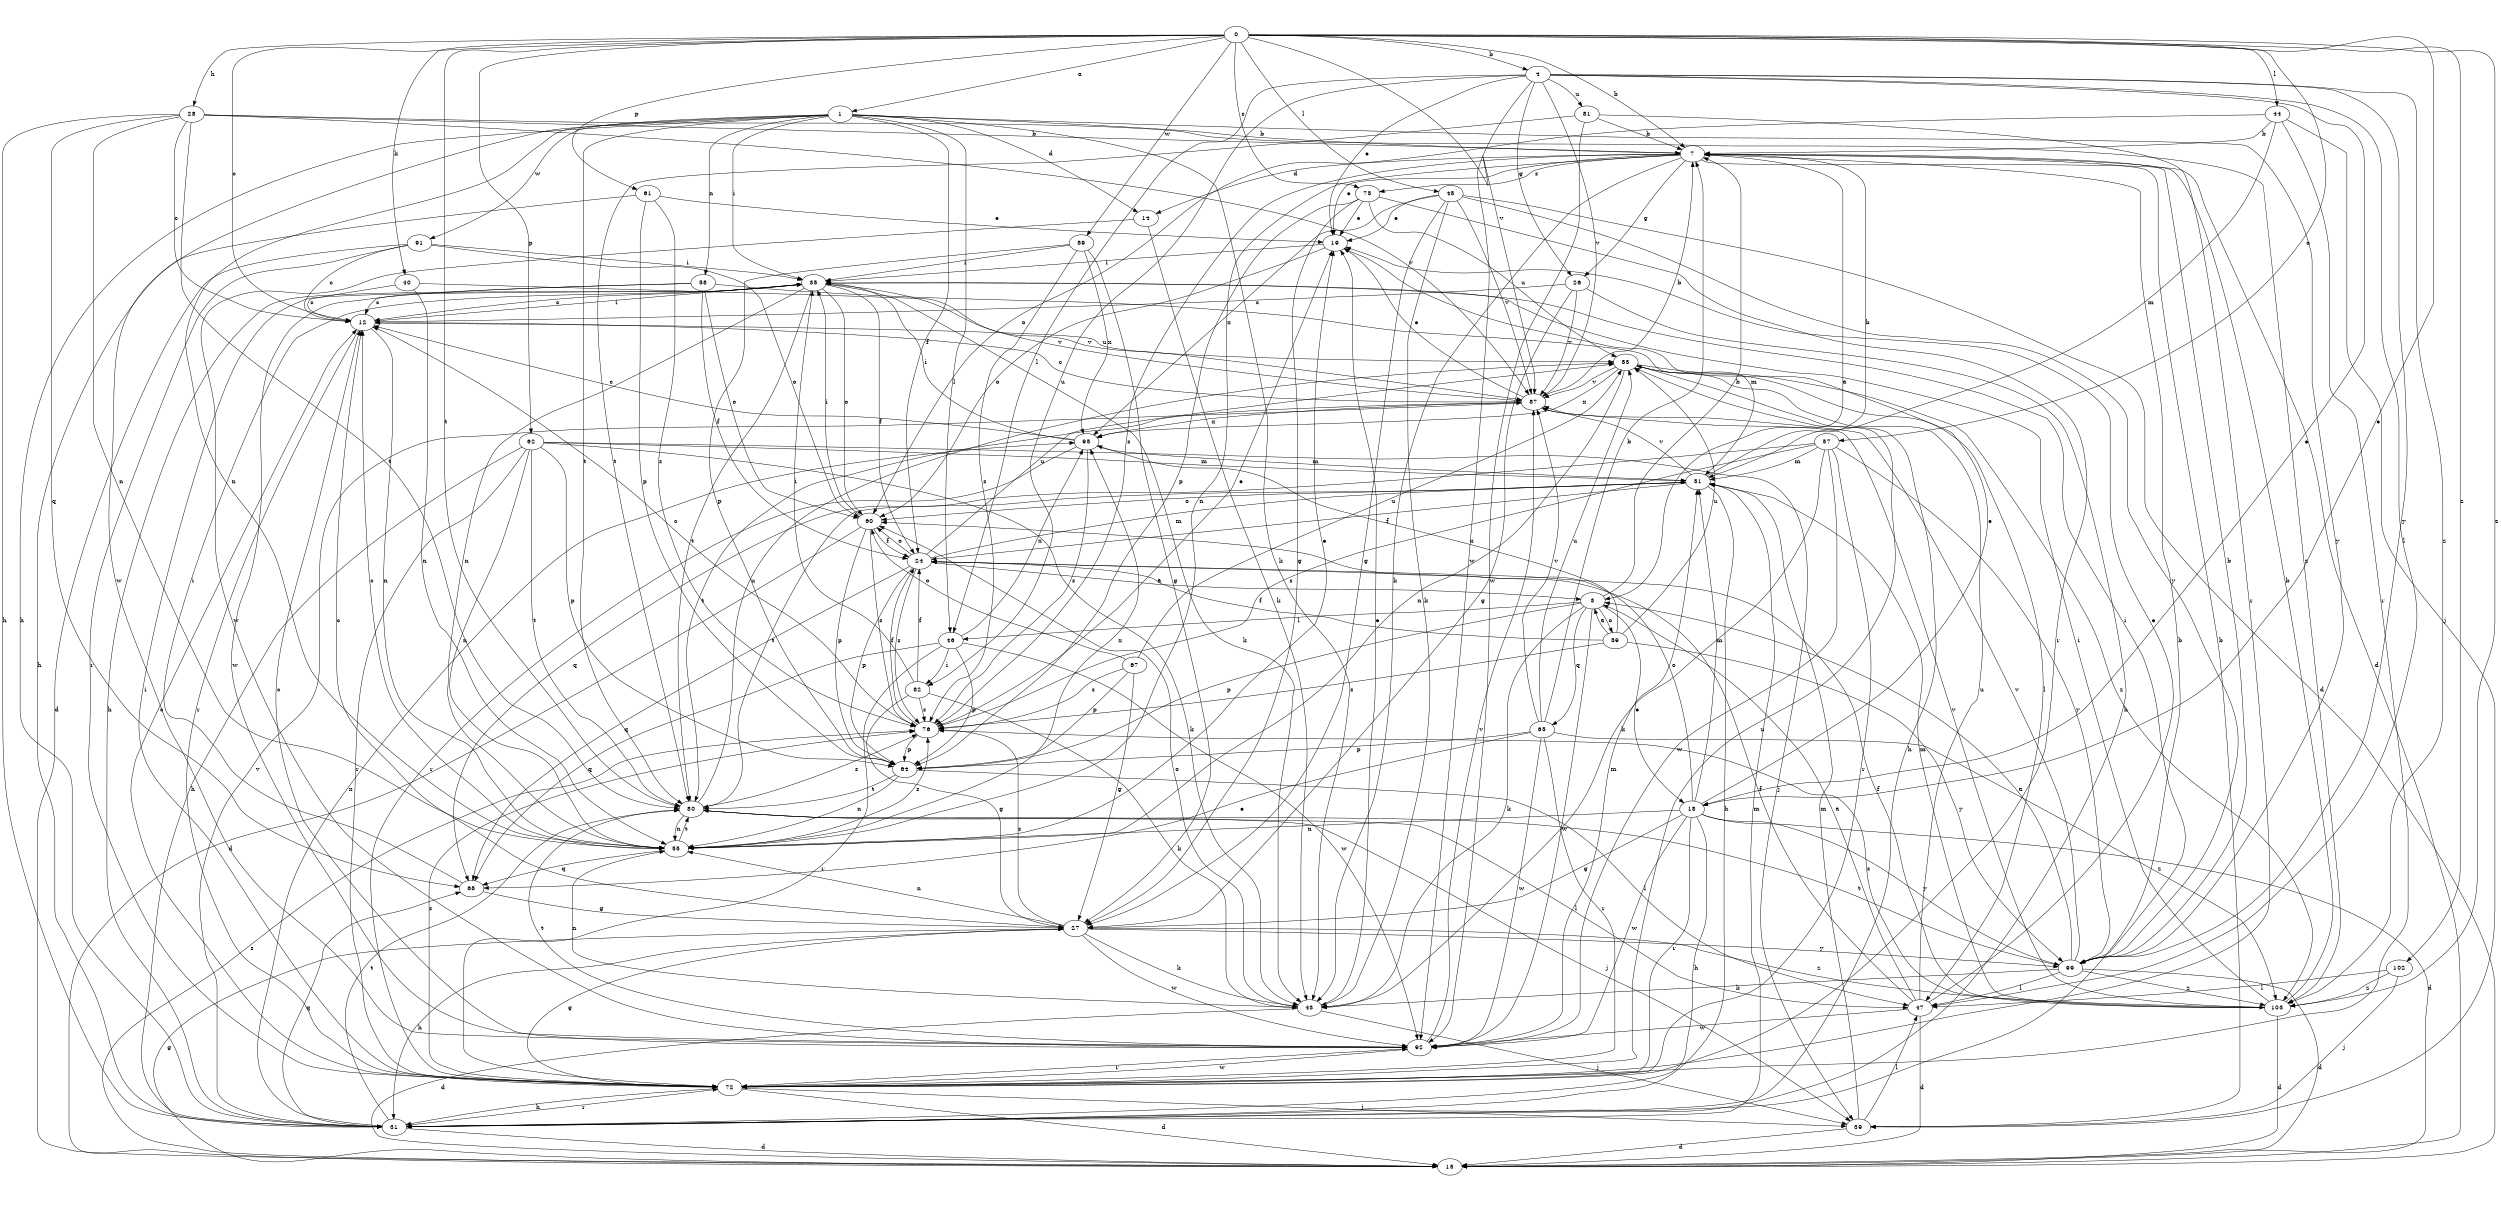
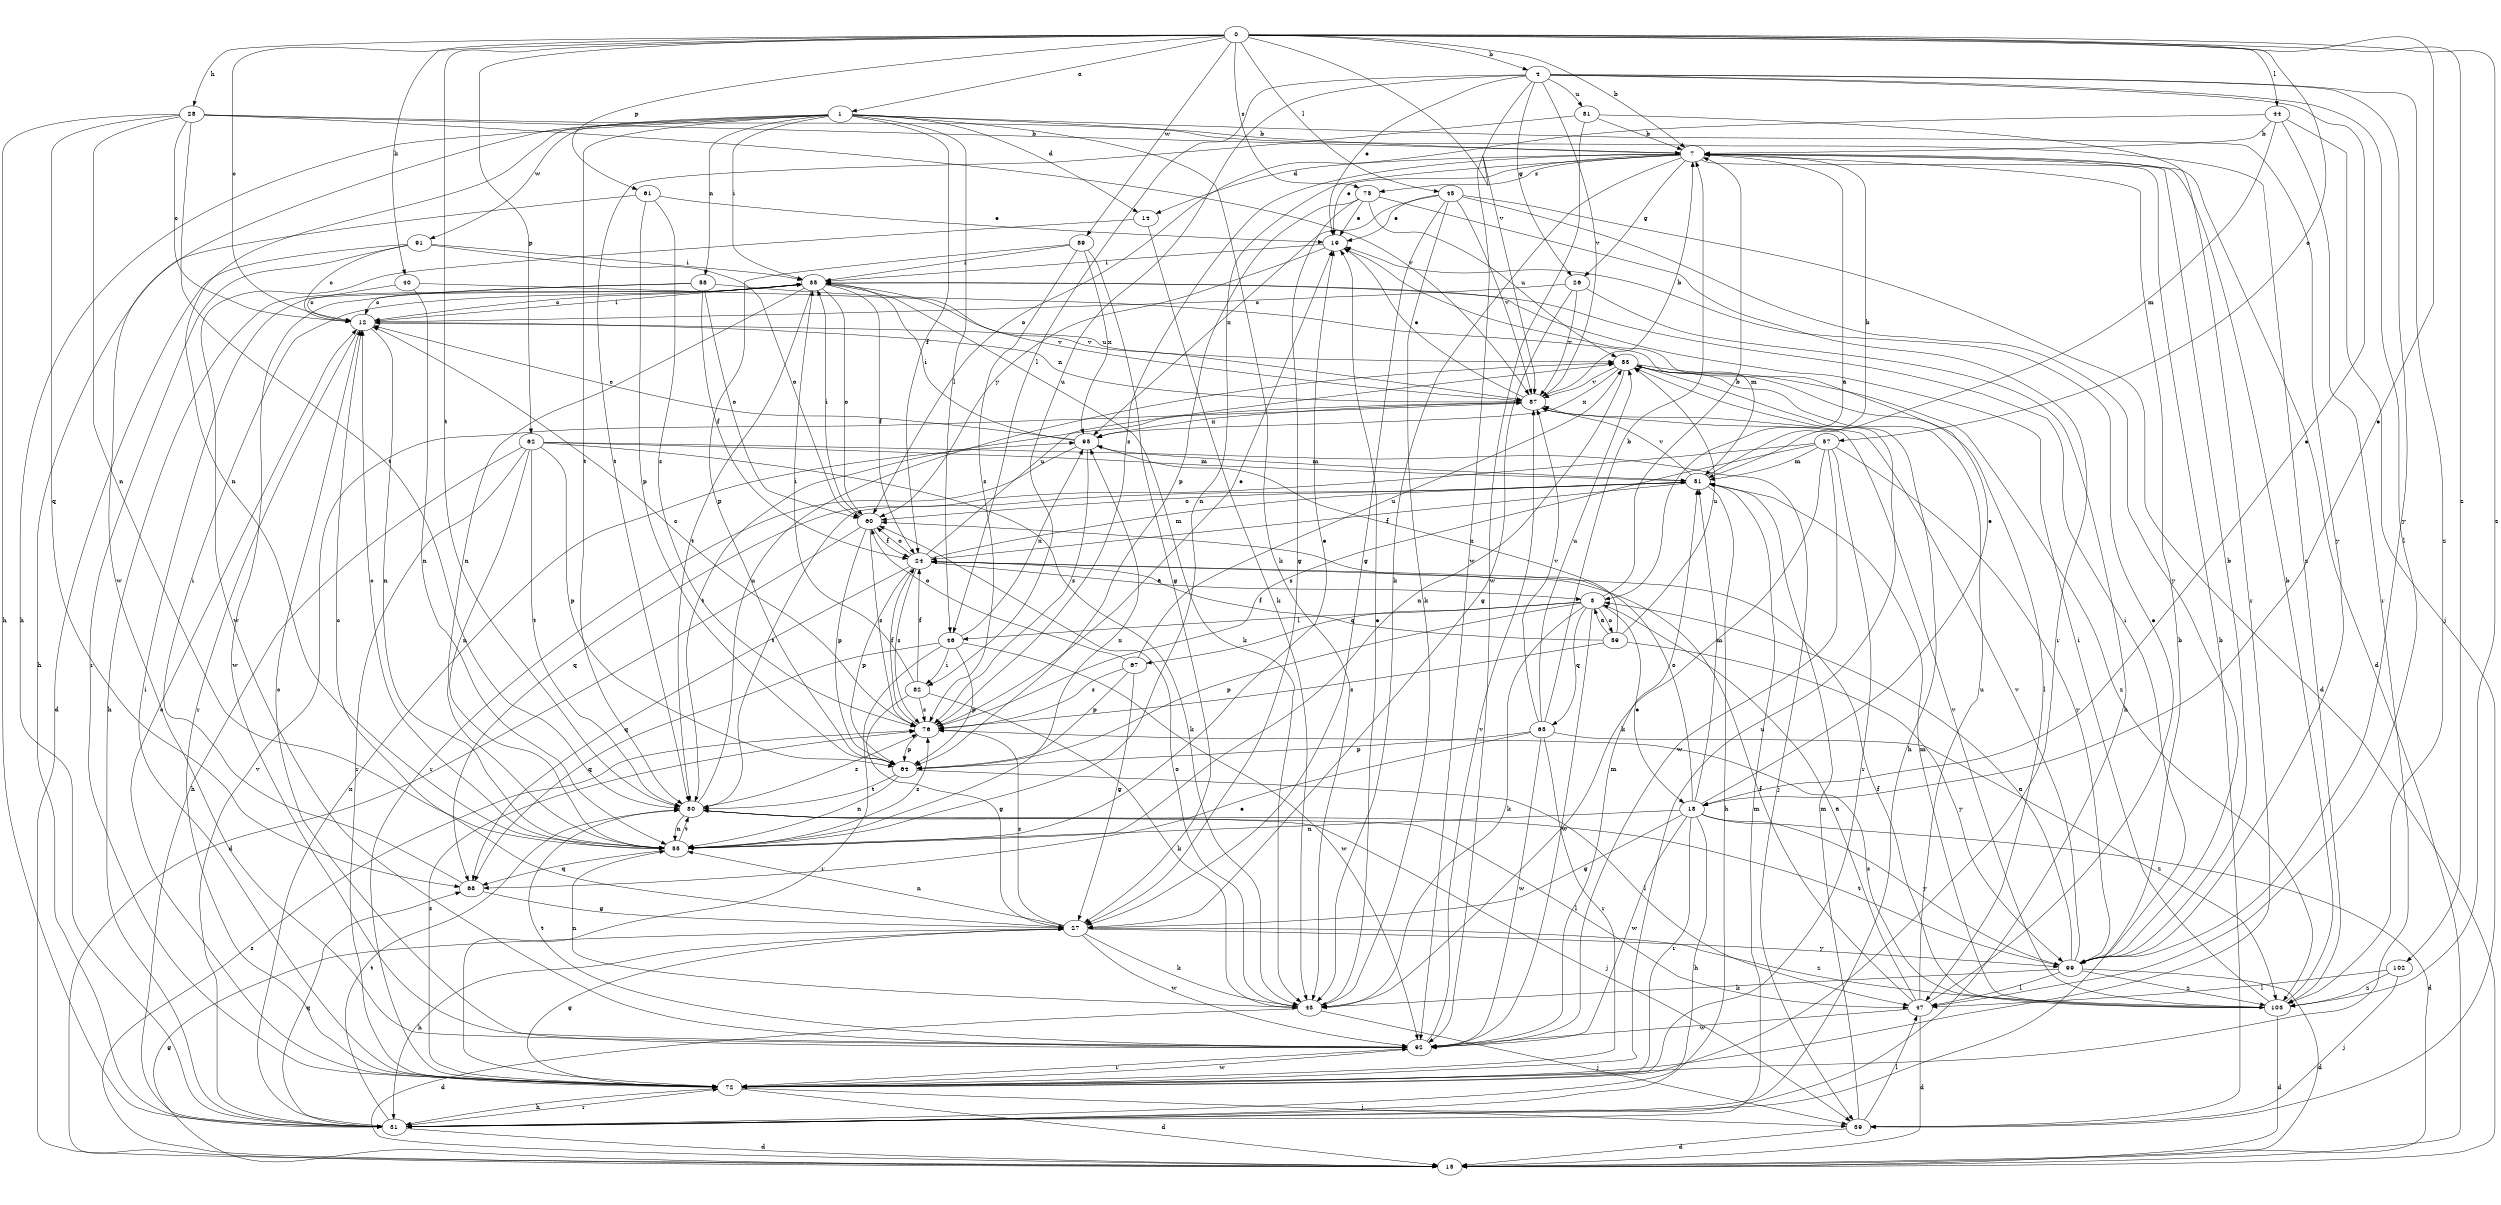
(1061, 362) -> (1061, 362)
(998, 382) -> (998, 382)
none -> (1321, 623)
